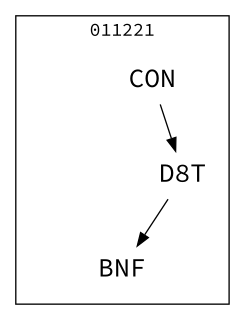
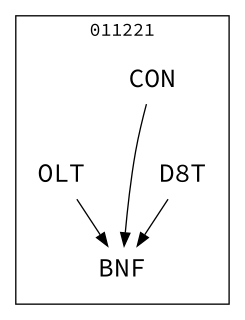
(166, 121) -> (133, 168)
none -> (62, 175)
